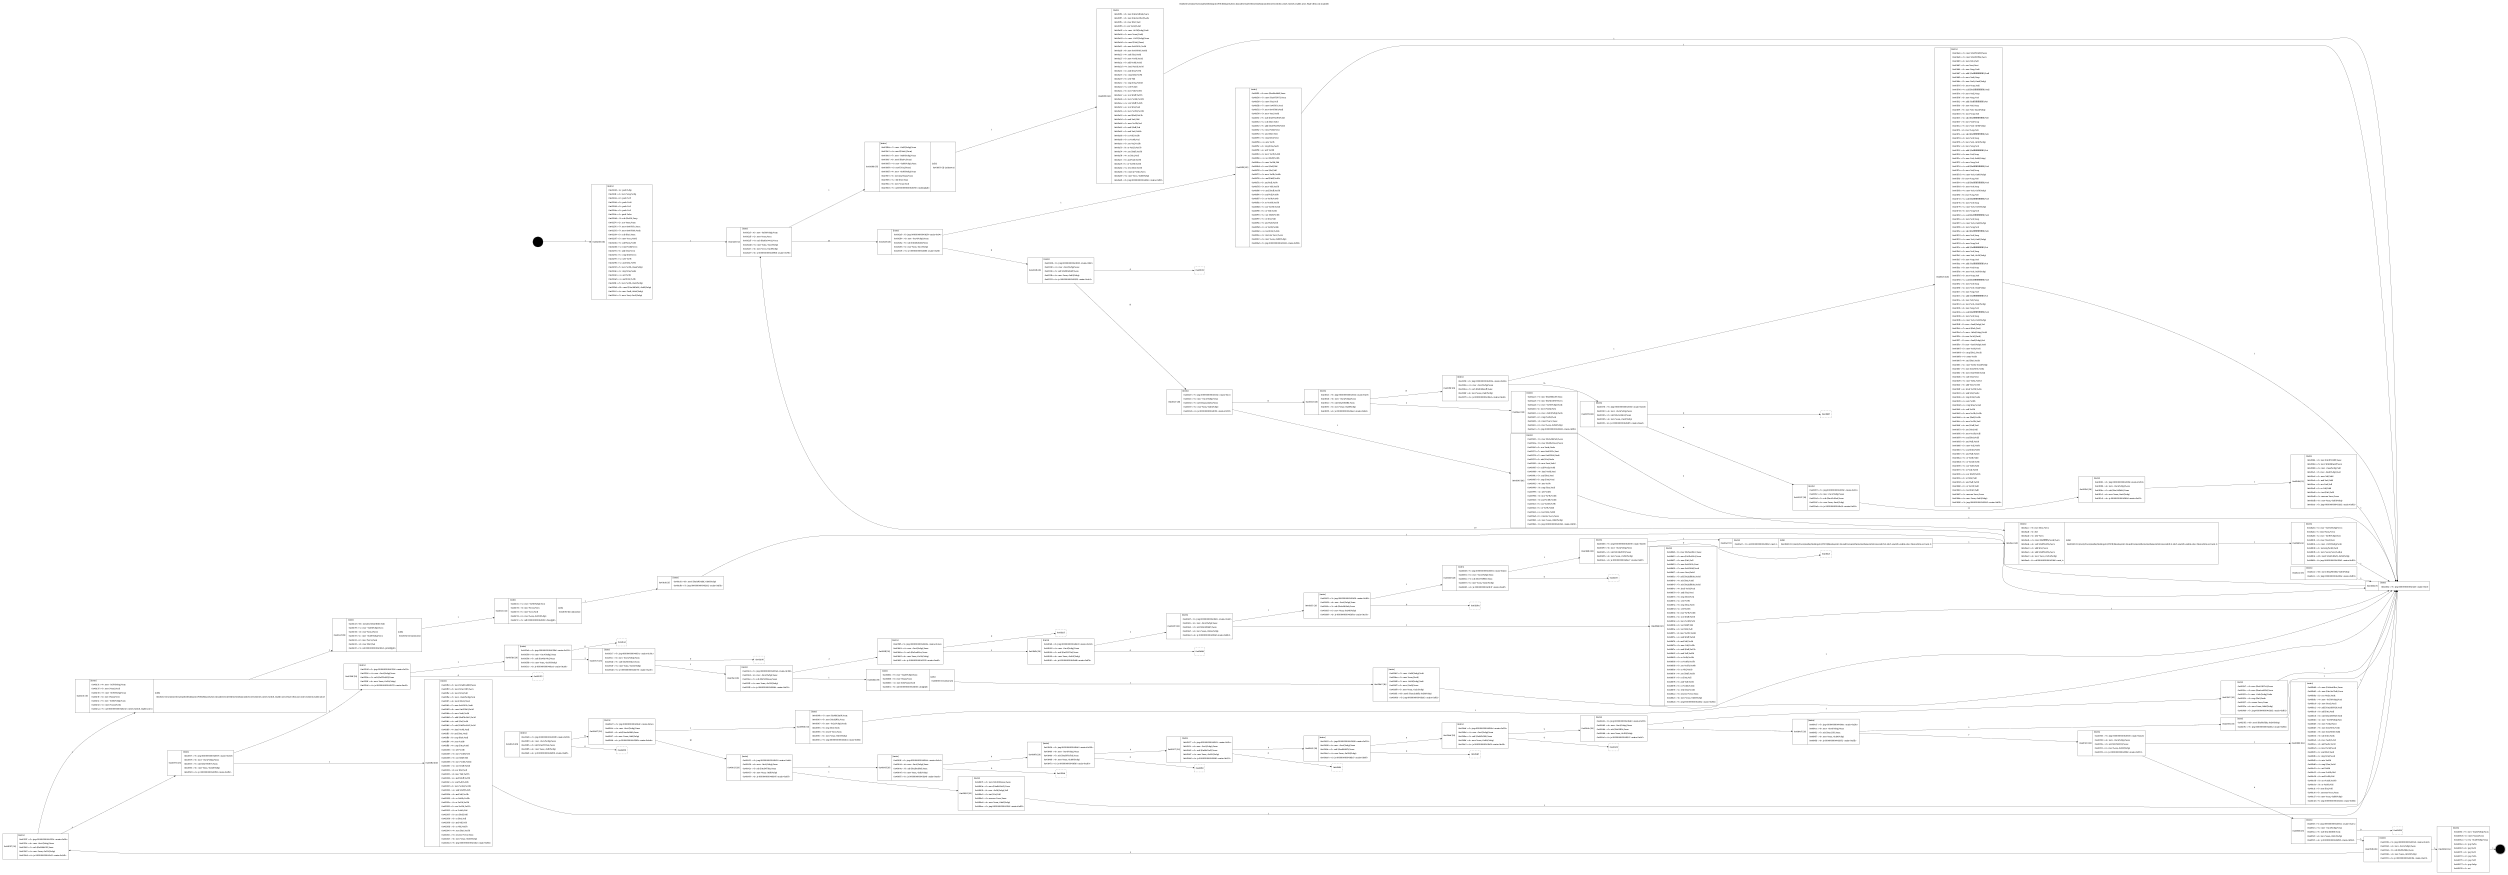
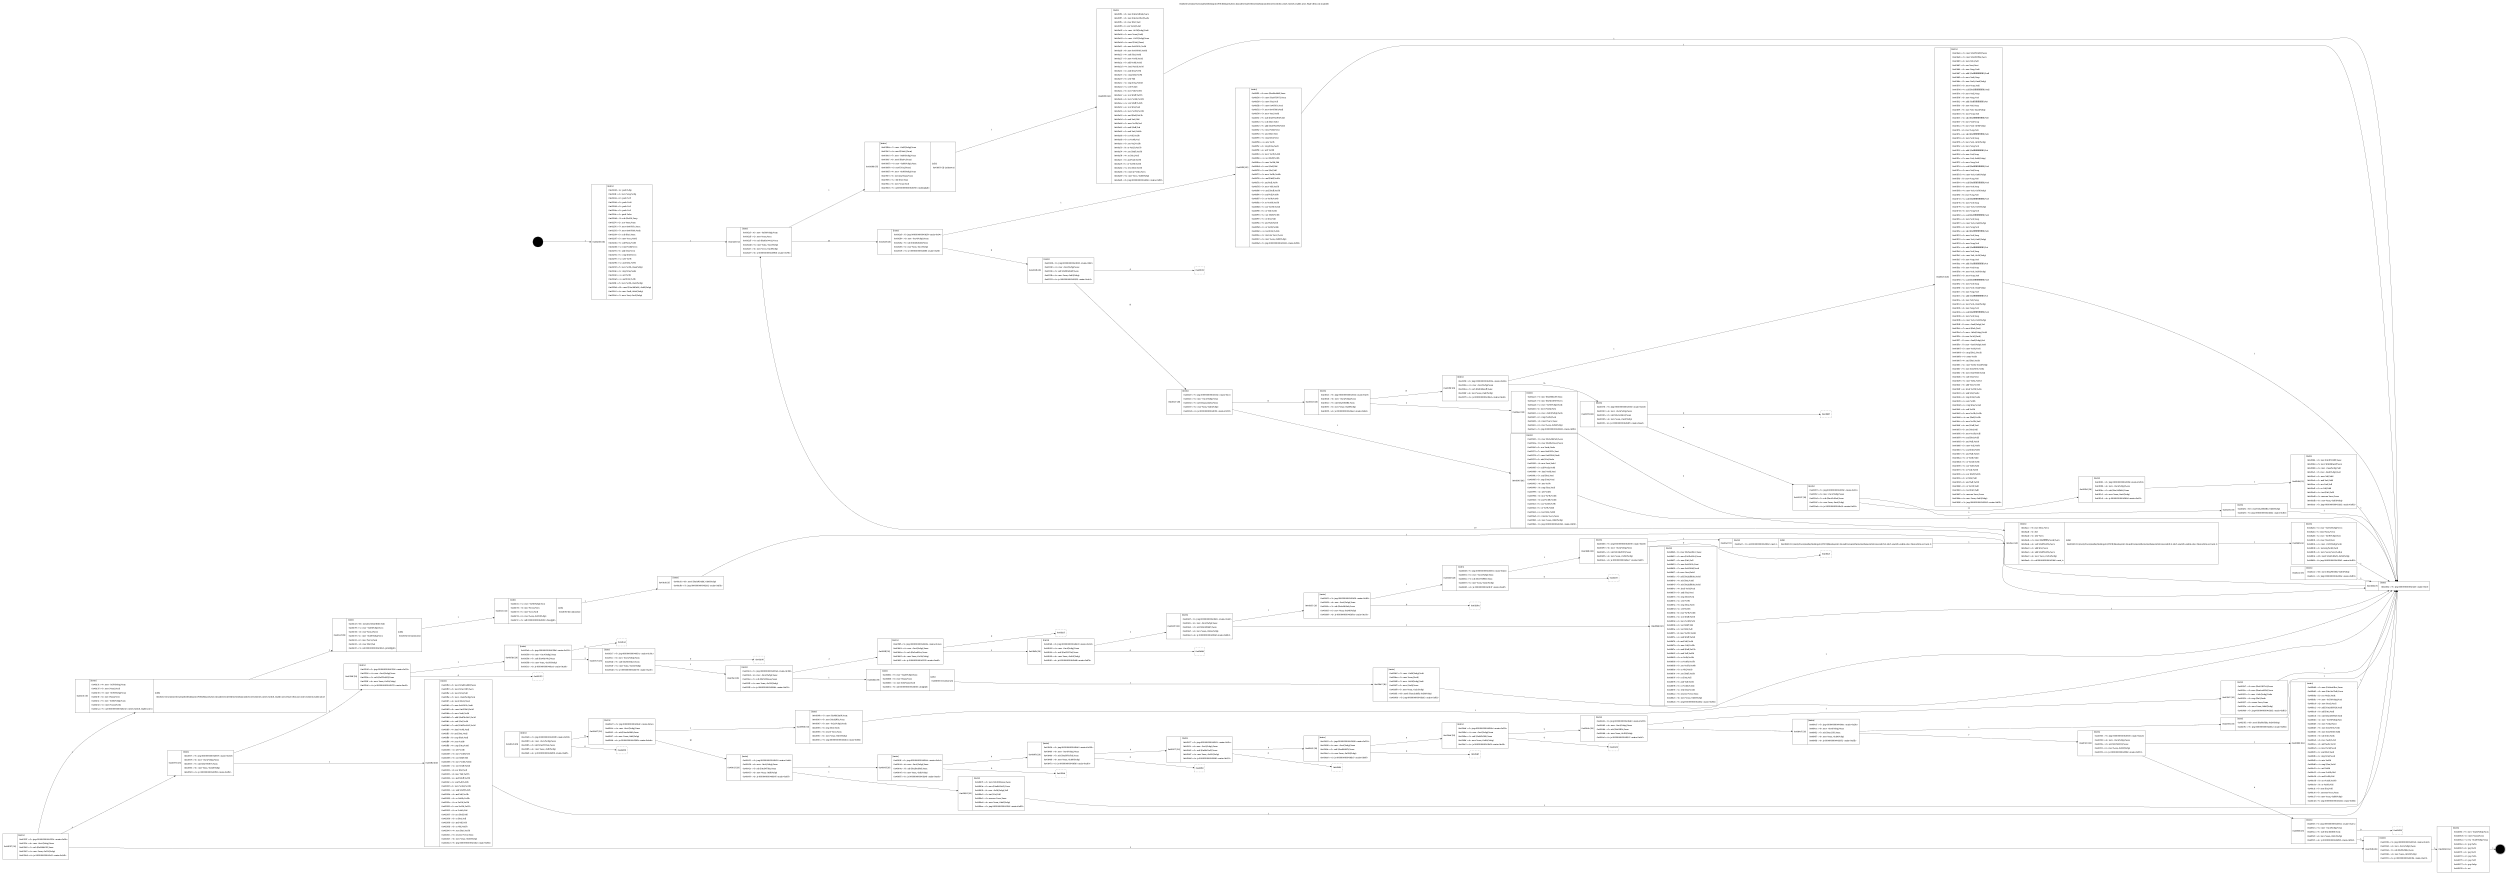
none -> (2254, 510)
(1217, 854) -> (1216, 849)
